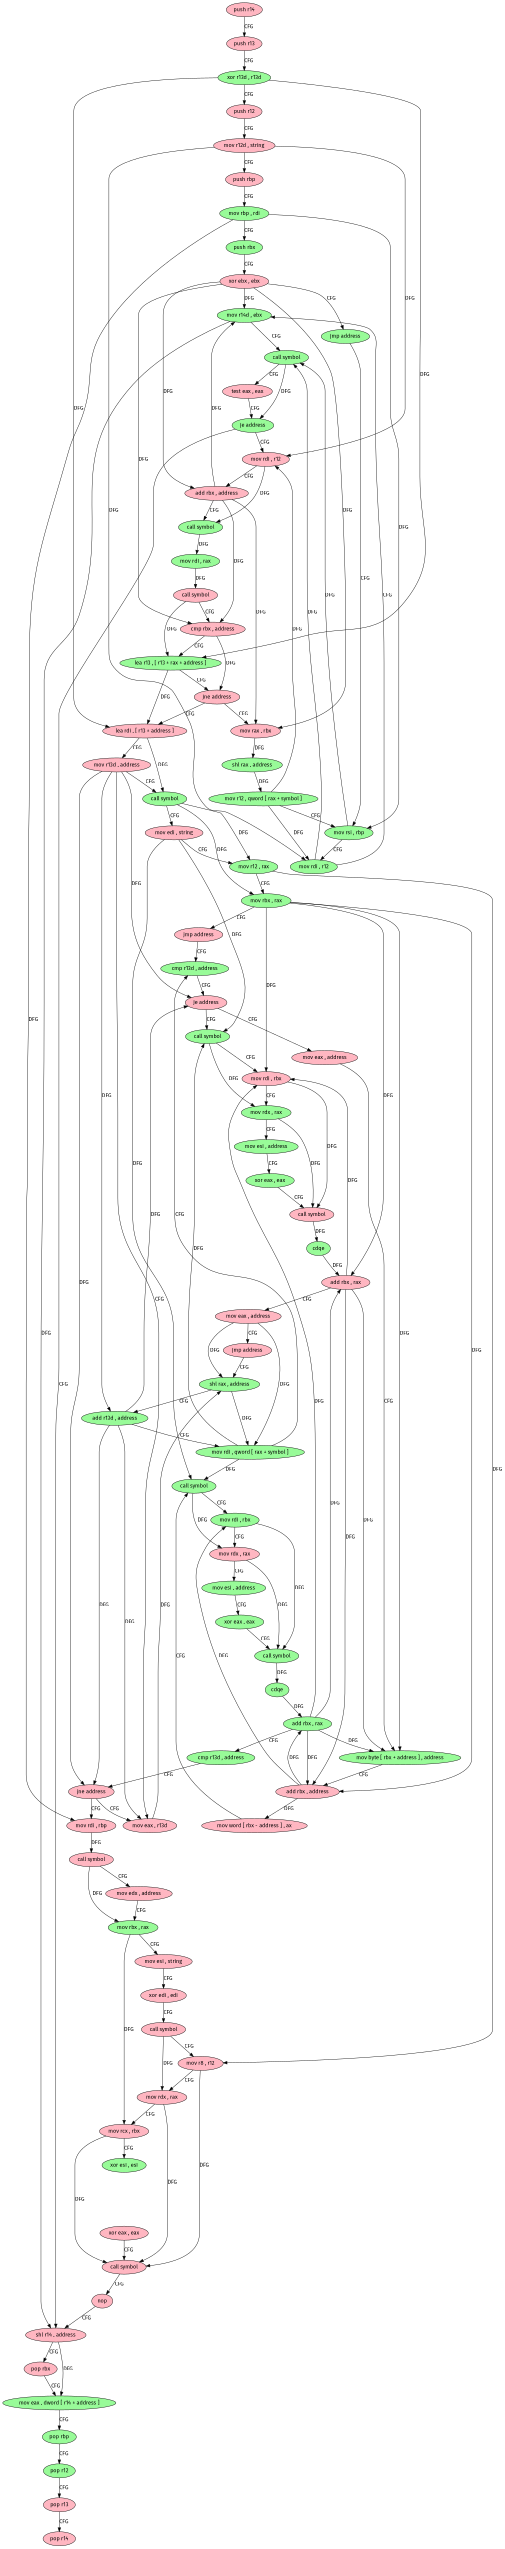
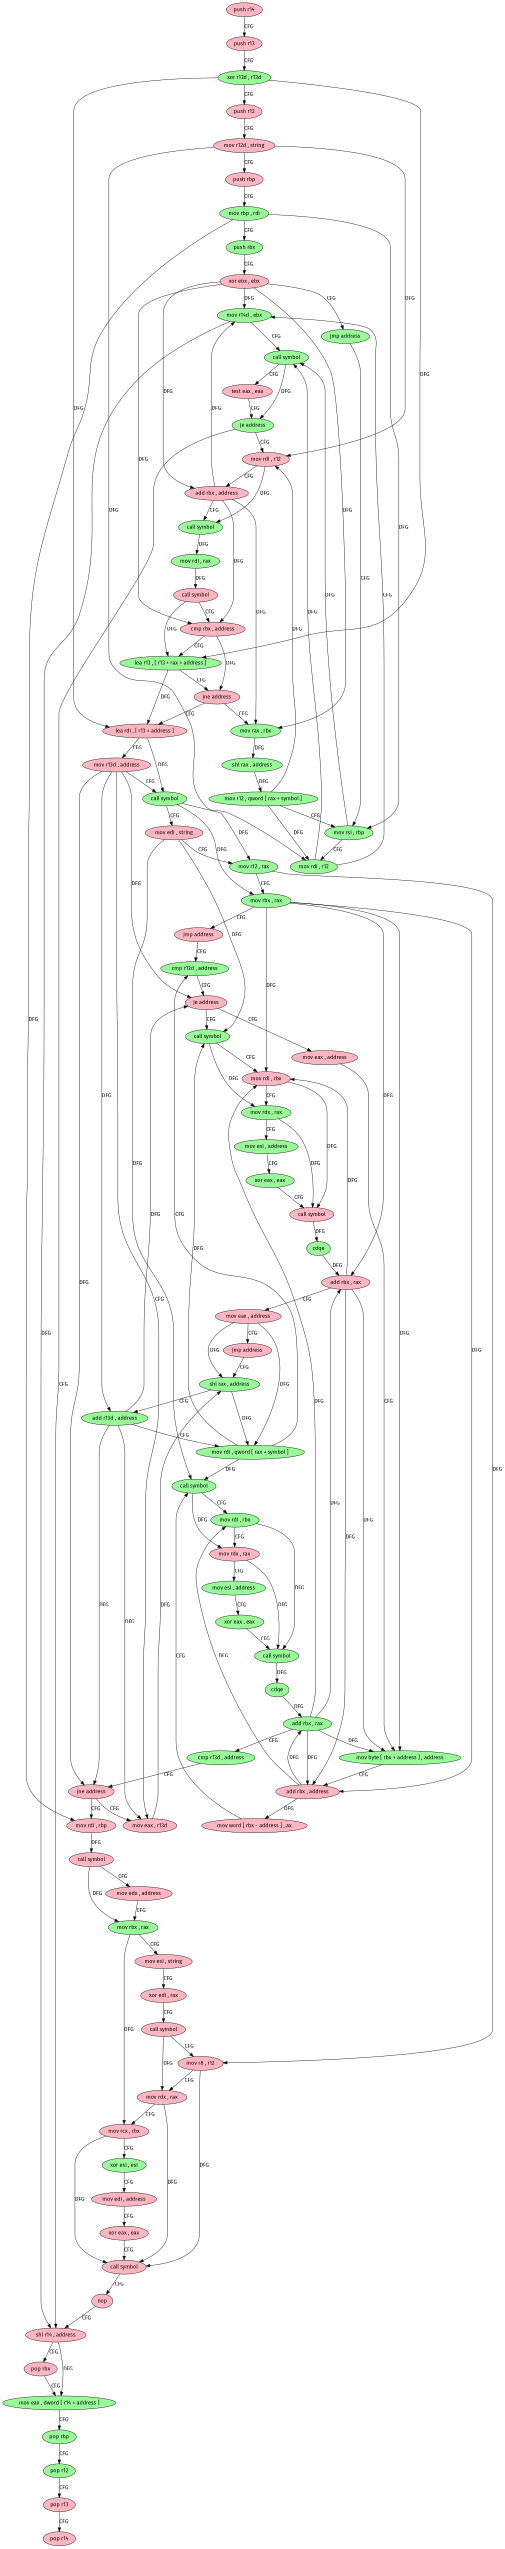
(256, 731) -> (256, 731)
(164, 1995) -> (164, 1995)
none -> (124, 2199)
